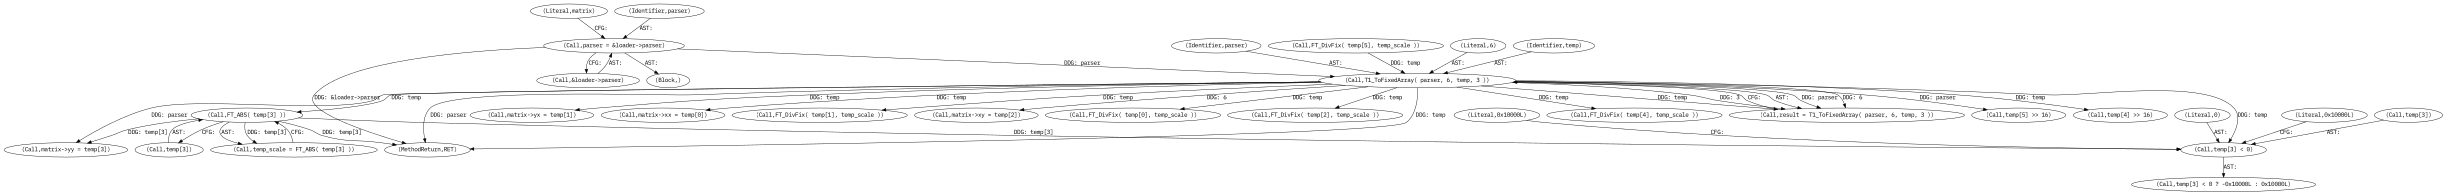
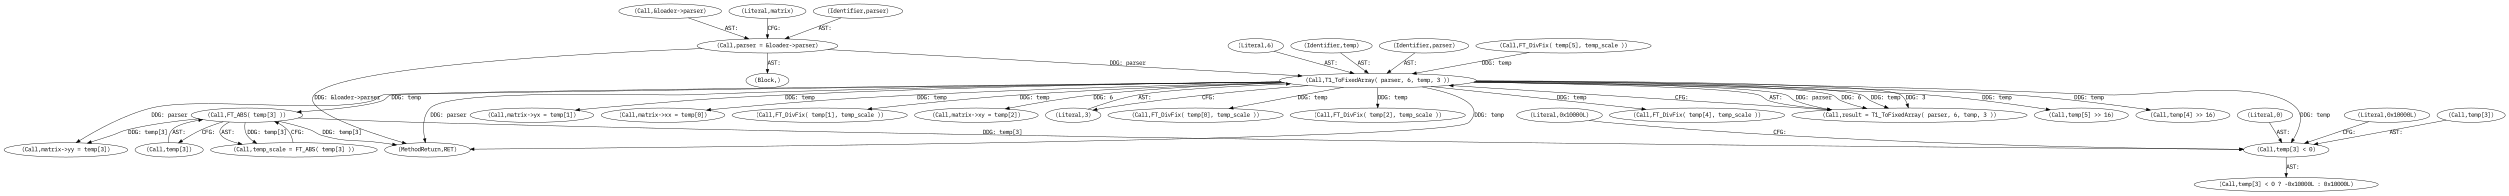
(589, 60) -> none
(1938, 98) -> (1997, 98)
none -> (1073, 115)
